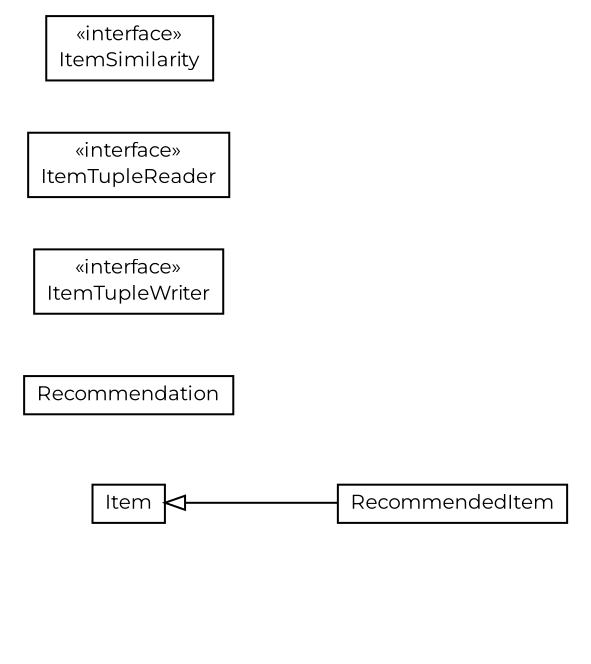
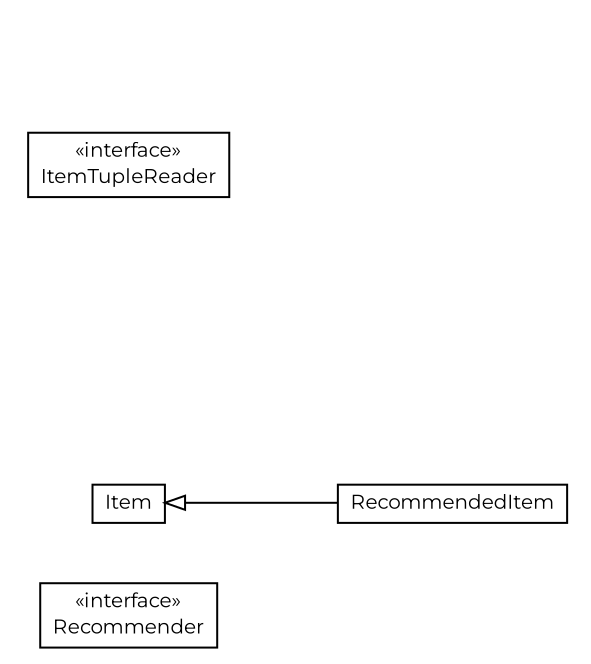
(129, 48) -> none
(129, 282) -> none
(129, 394) -> none
none -> (129, 615)
